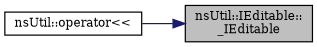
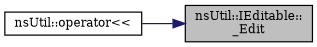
(249, 24) -> (249, 24)
